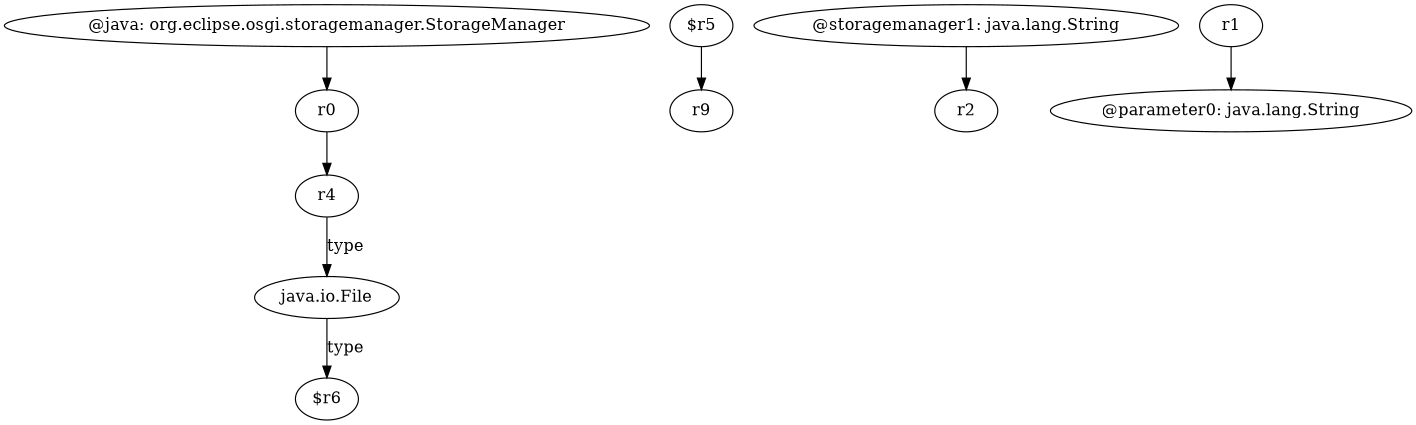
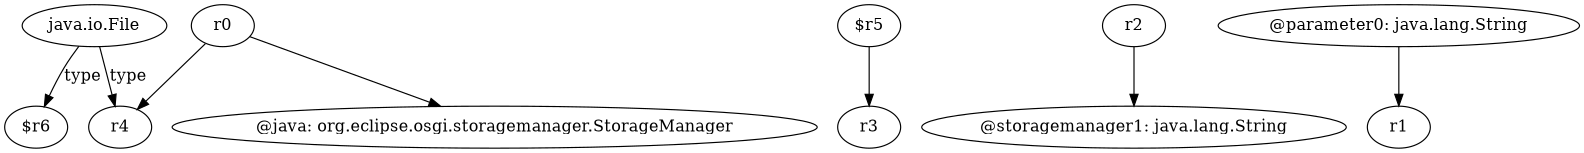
(327, 62) -> (340, 69)
(966, 62) -> (1134, 71)
(1231, 62) -> (1399, 71)
(701, 111) -> (869, 127)
(327, 241) -> (106, 71)
